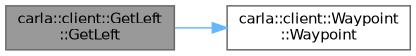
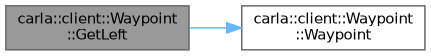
(90, 28) -> (97, 28)
